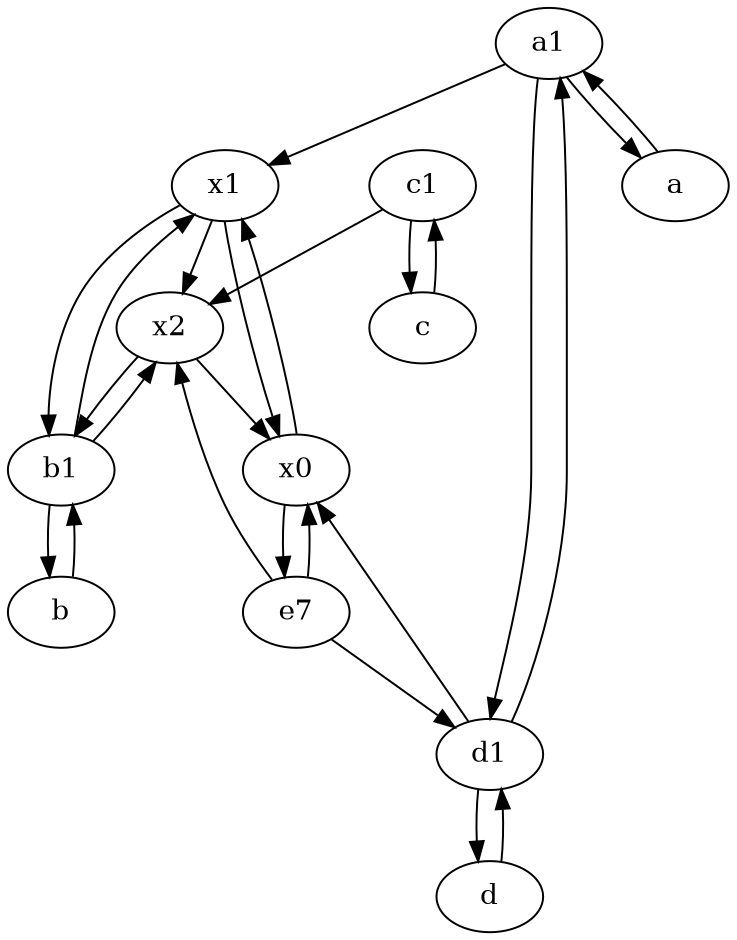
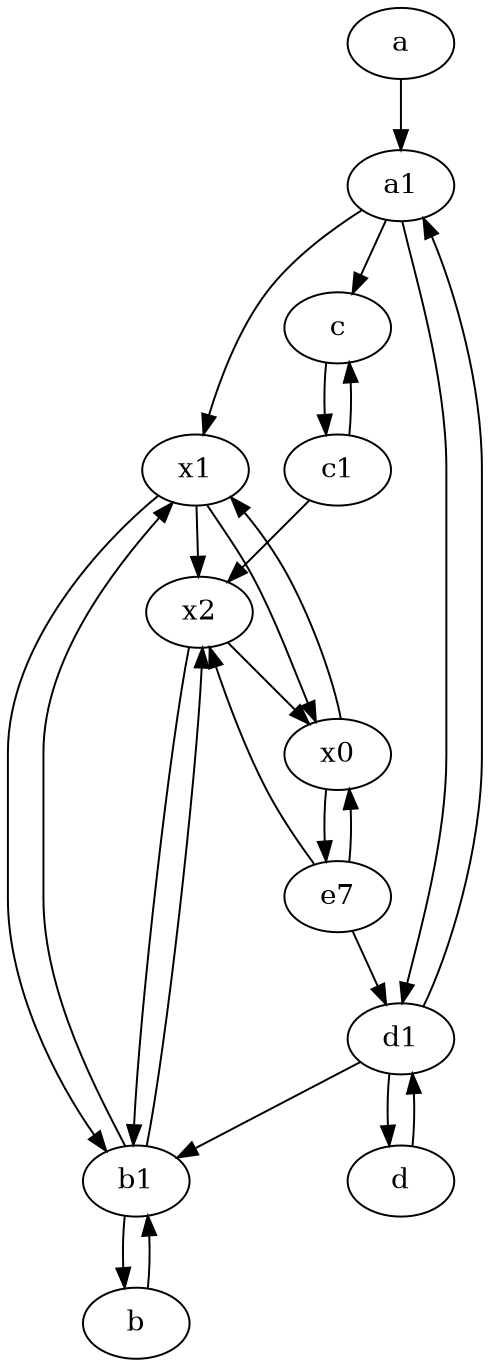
(596, 111) -> (373, 248)
(399, 620) -> (278, 1105)
